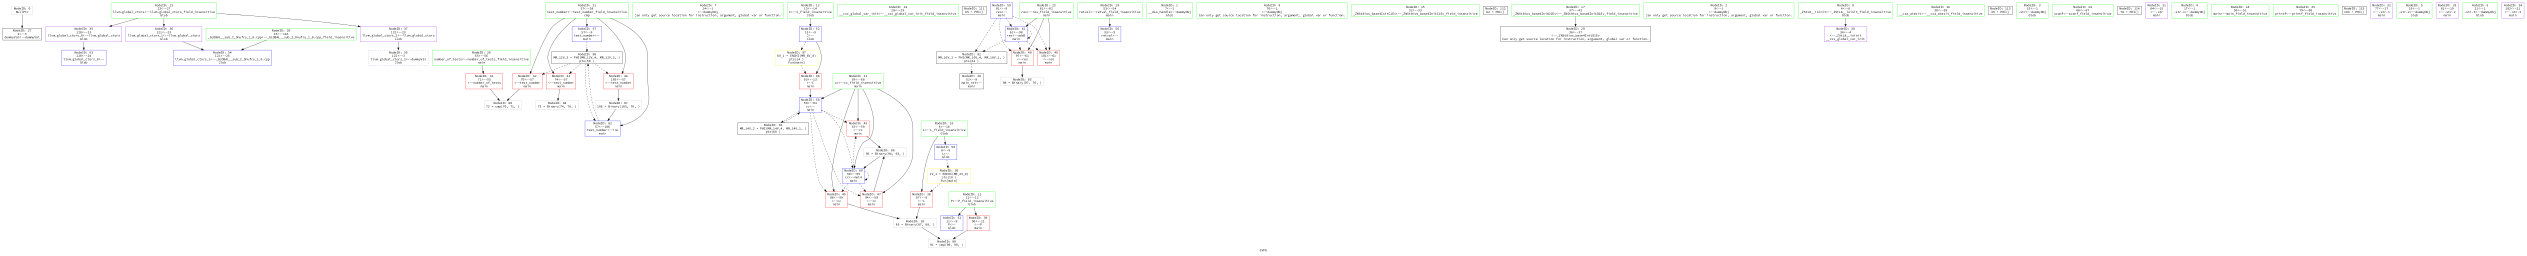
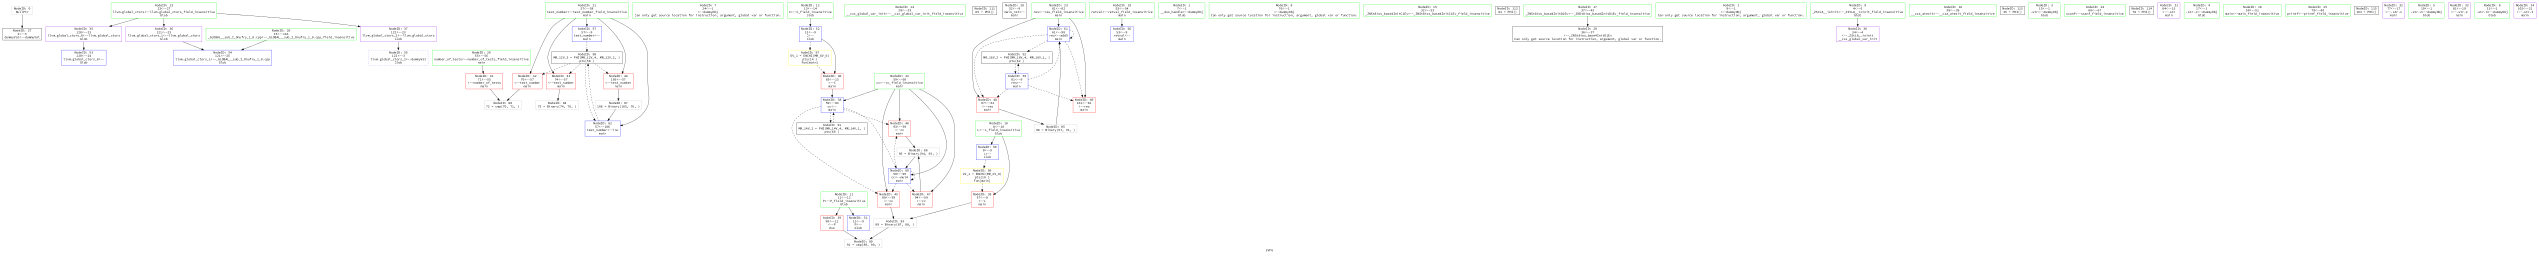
(587, 15) -> (587, 15)
(972, 68) -> (1015, 68)
none -> (1060, 84)
(829, 159) -> none
(978, 228) -> (832, 228)
